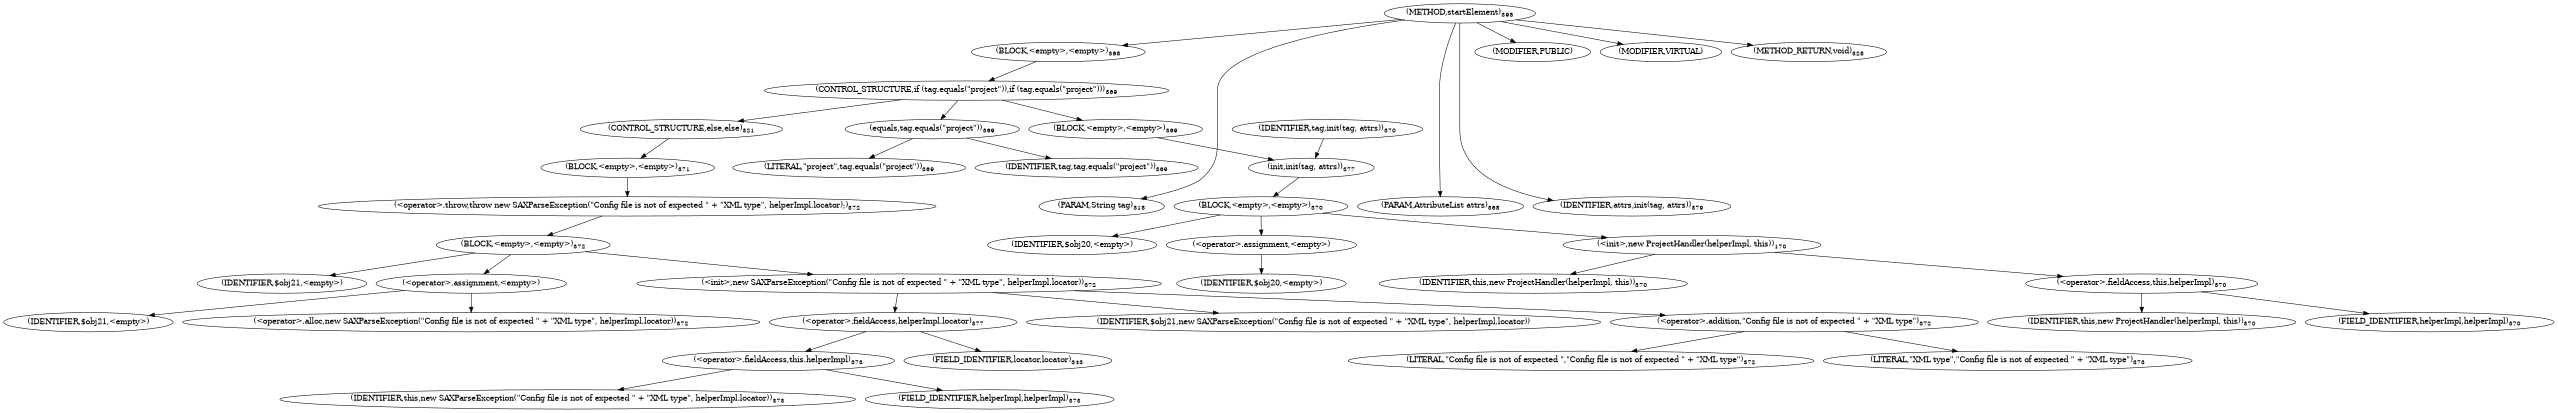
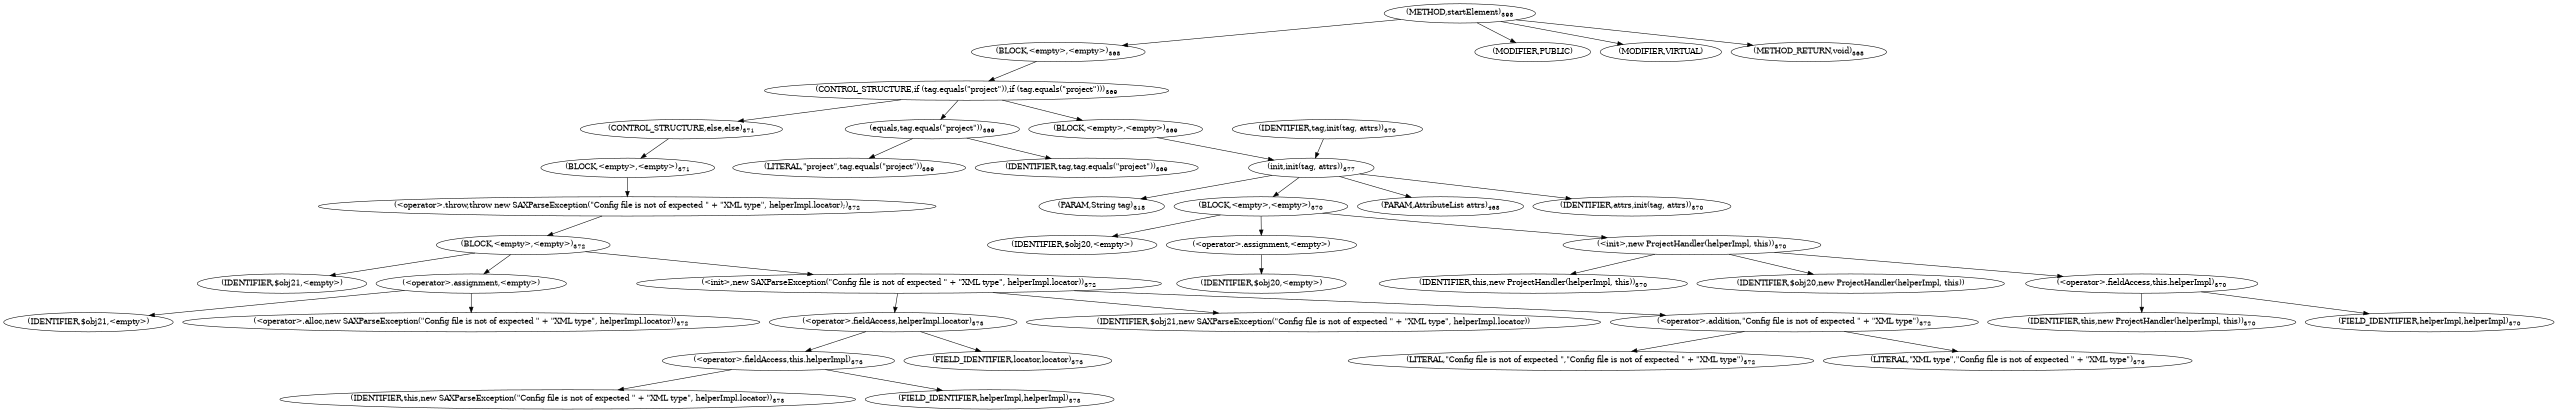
(1858, 51) -> (1858, 51)
(1233, 67) -> (1209, 187)
(1439, 106) -> (1373, 186)
(749, 128) -> (749, 128)
(1461, 137) -> (1463, 186)
(1494, 206) -> (1494, 206)
(1698, 206) -> (1698, 206)
(1781, 244) -> (1781, 244)
none -> (1851, 284)
(978, 321) -> (978, 321)
(1077, 360) -> (1077, 360)
